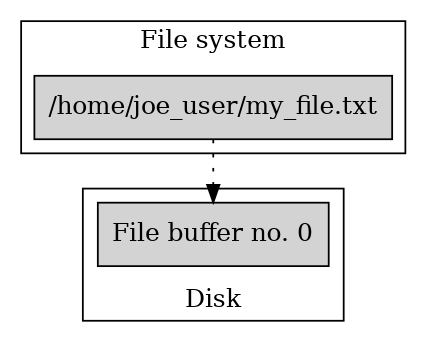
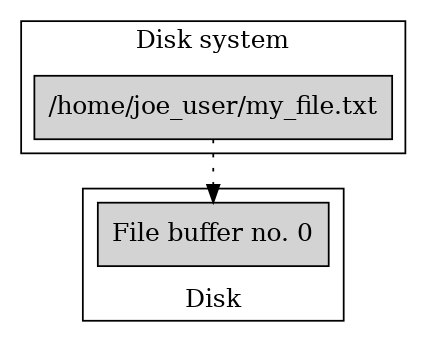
(213, 41) -> (213, 41)
